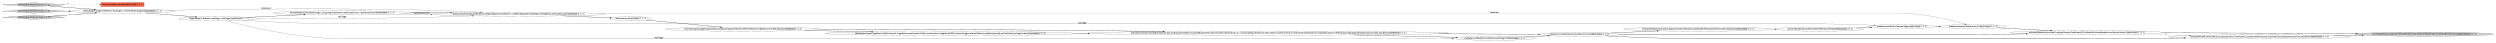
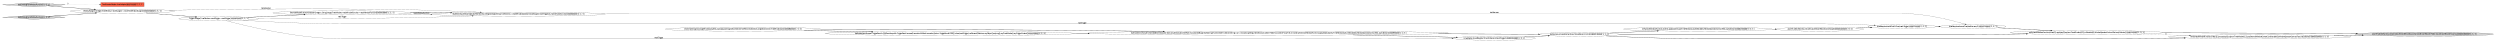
(34, 11) -> none
(631, 19) -> none
